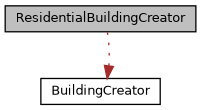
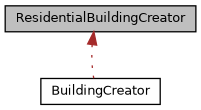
(109, 49) -> (92, 62)
